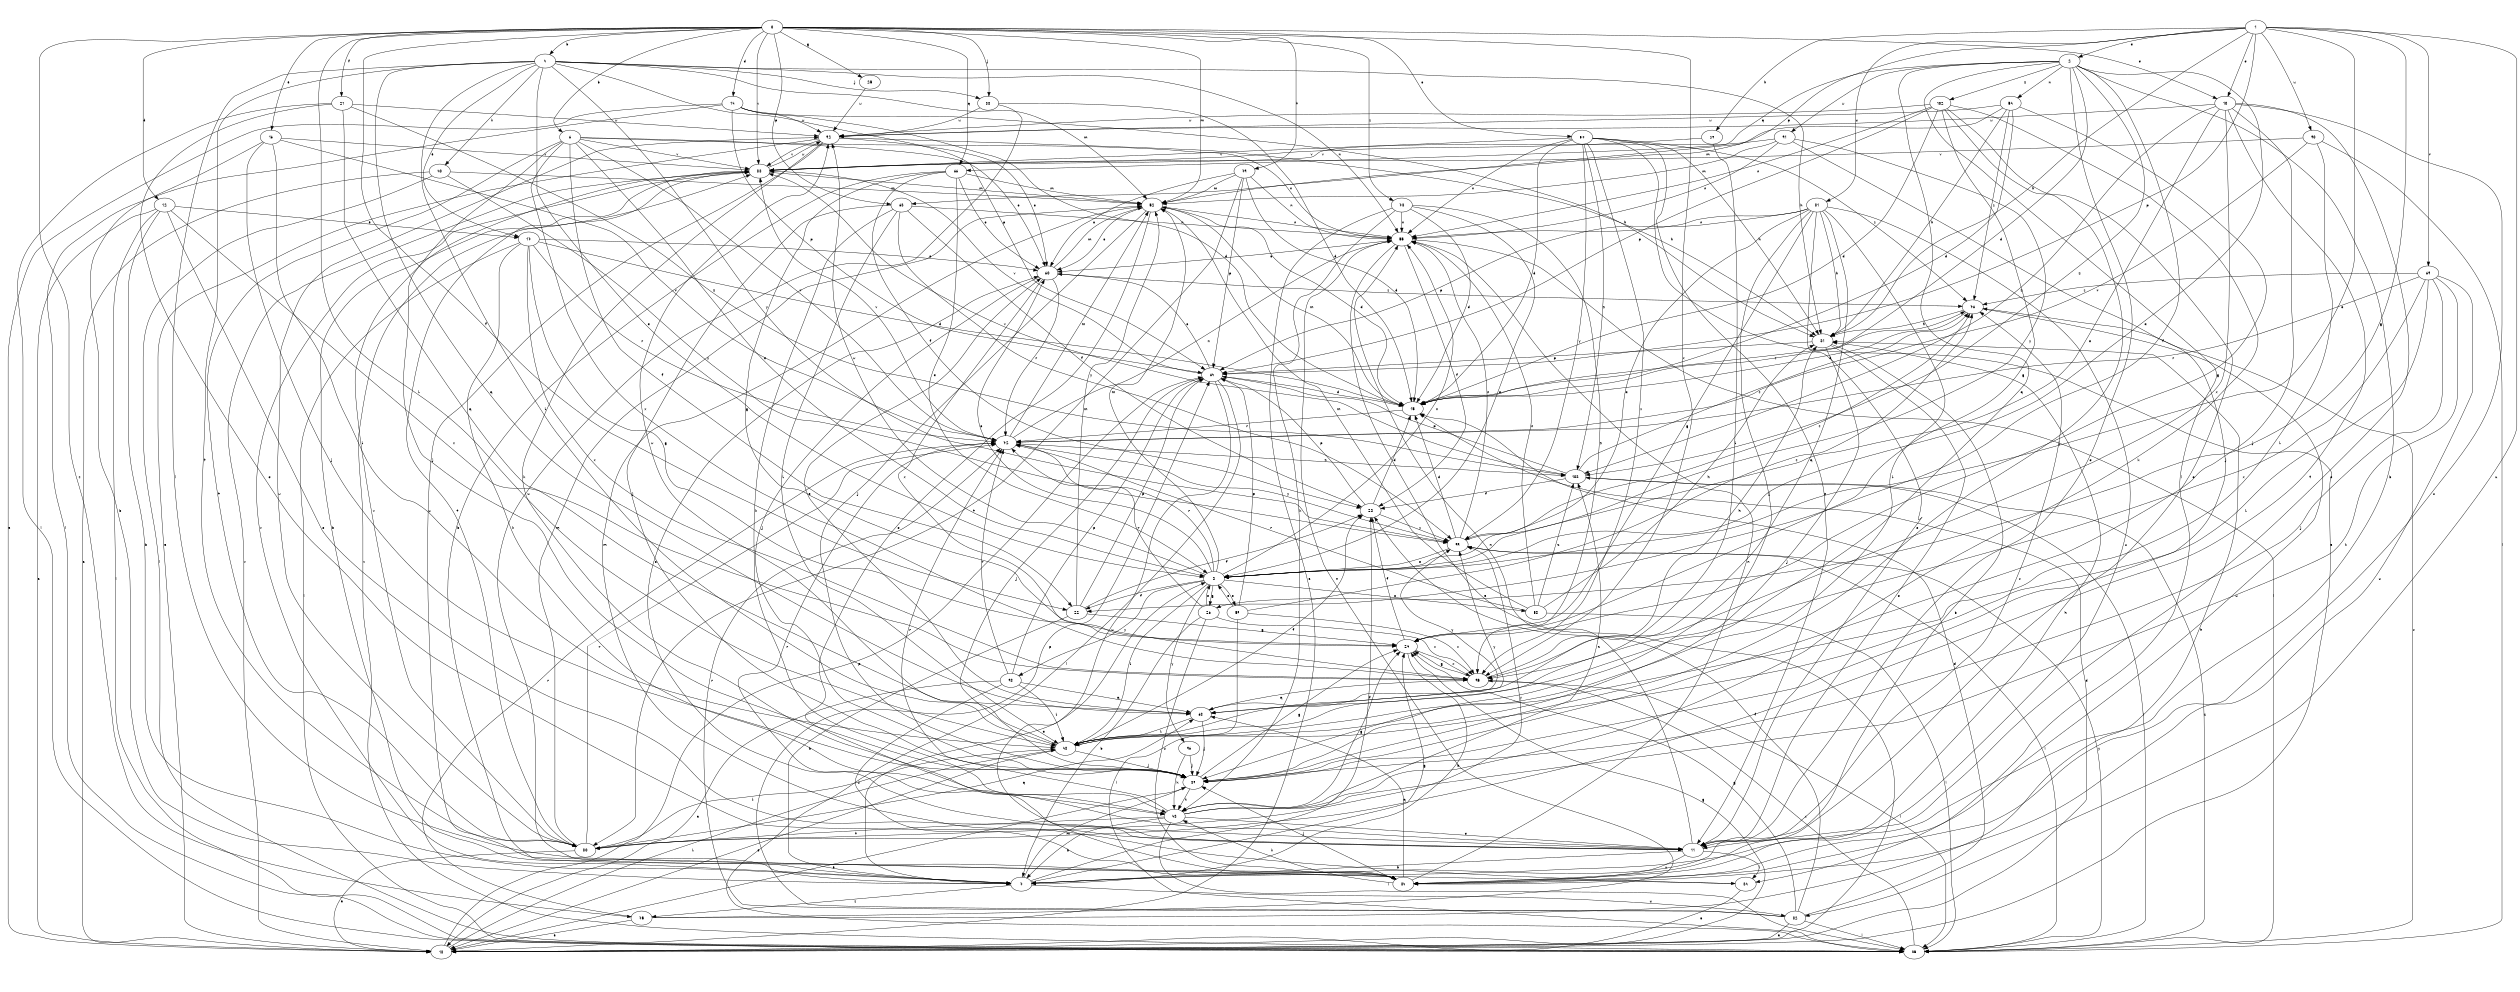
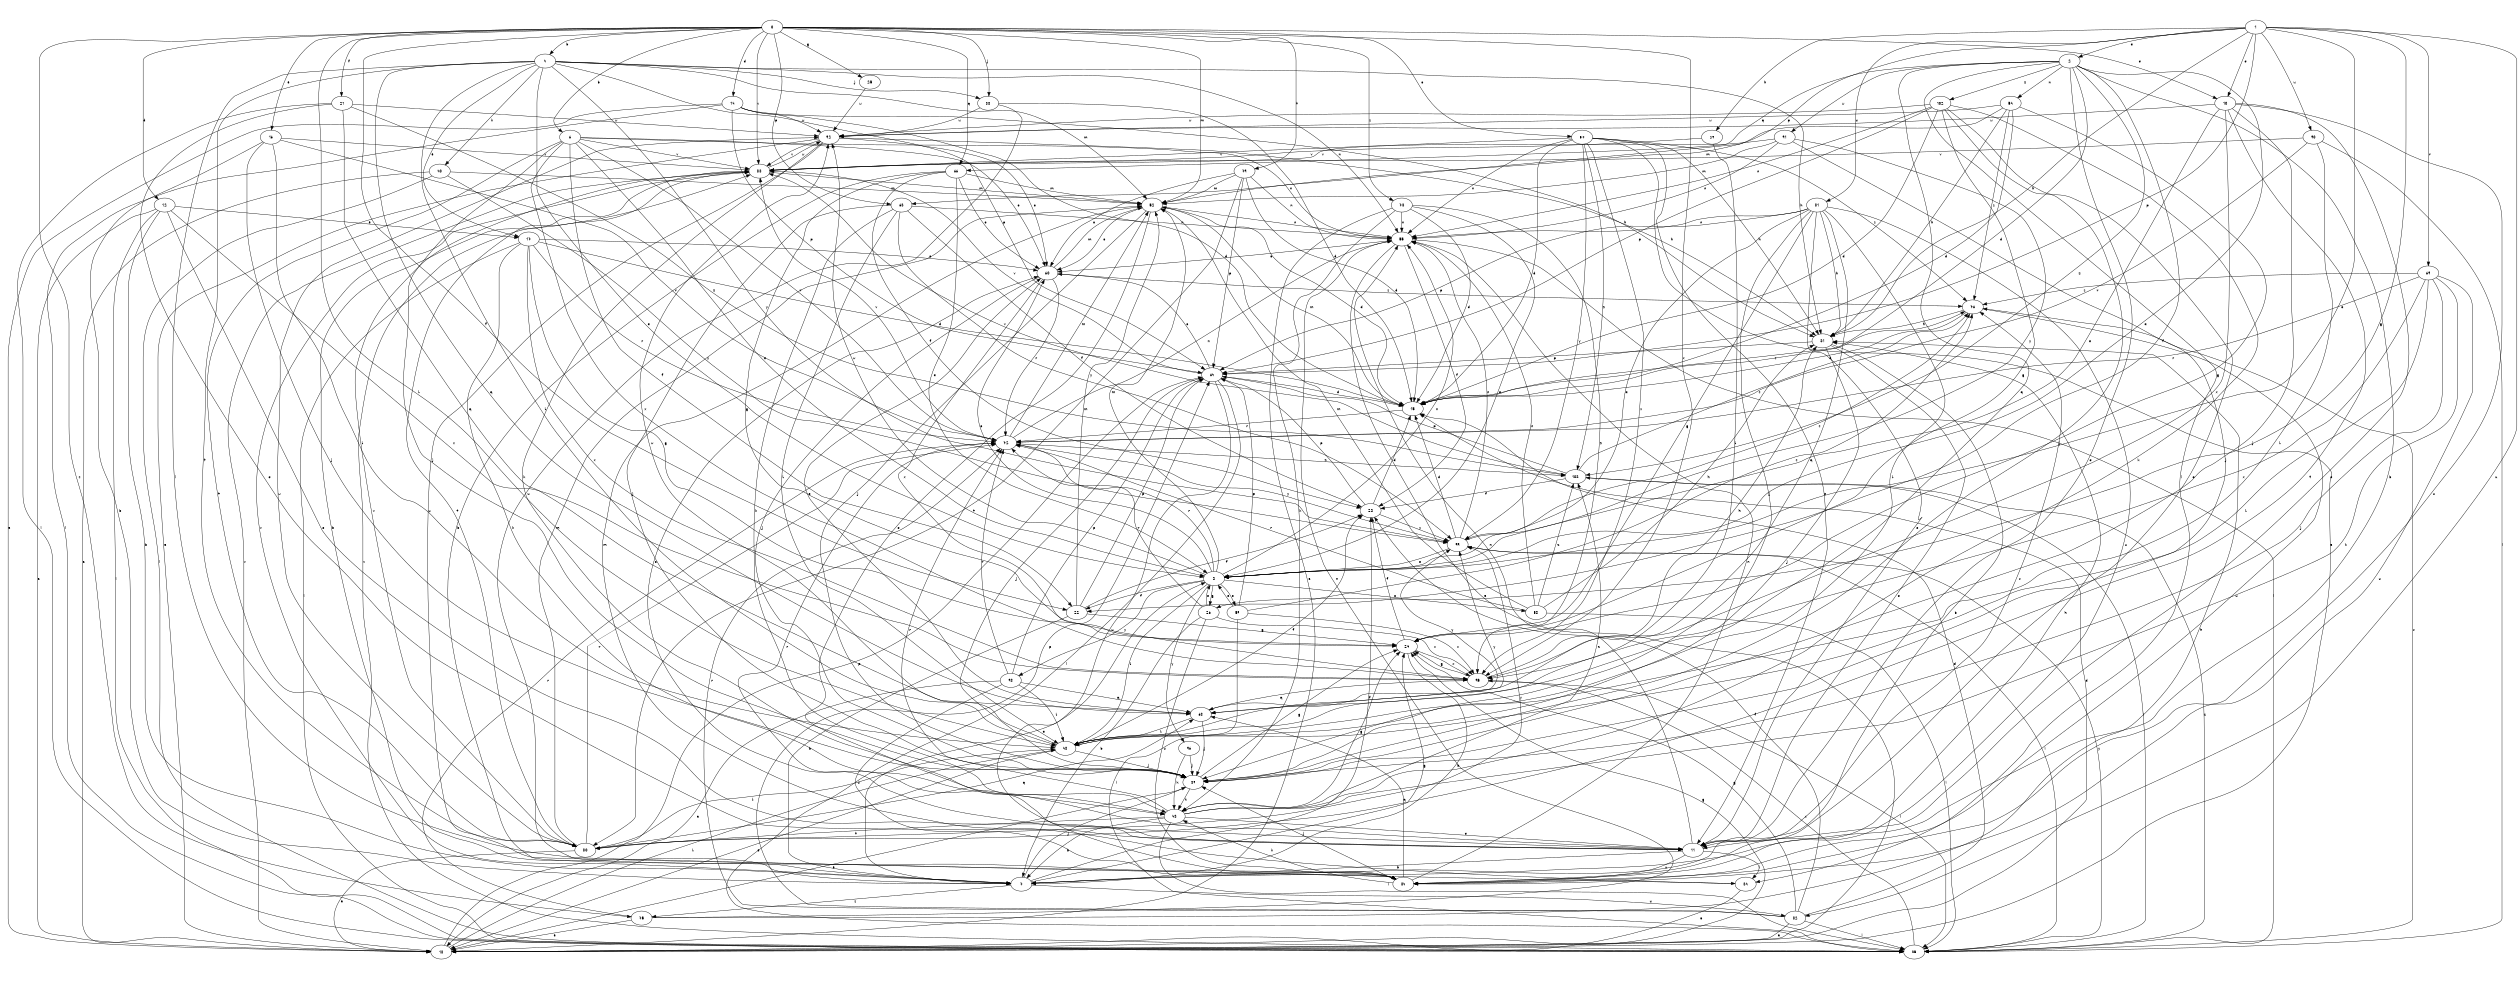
(1935, 342) -> none
(1069, 833) -> (1069, 833)
